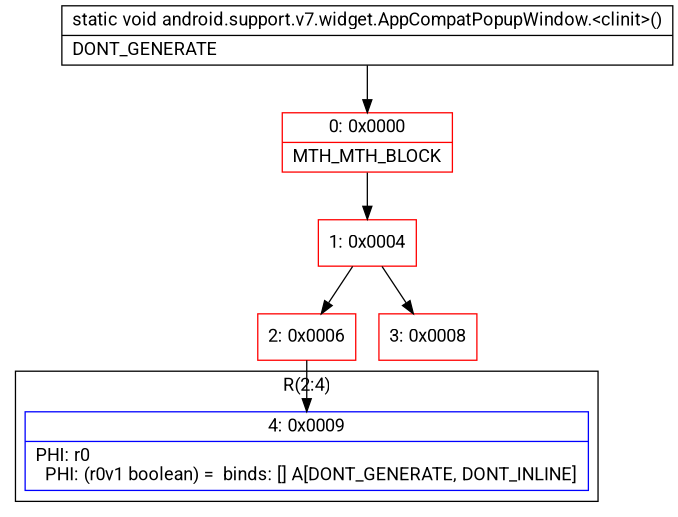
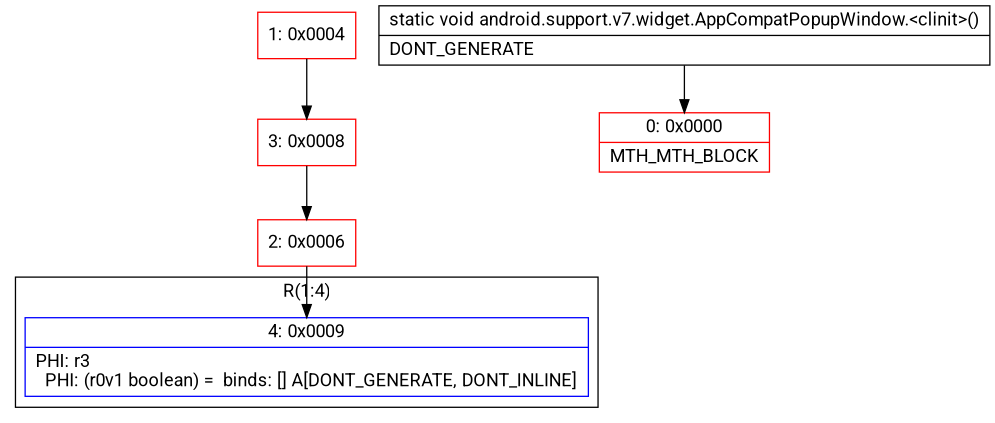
(367, 189) -> none
(341, 285) -> (307, 186)
(307, 386) -> (307, 292)
(65, 456) -> (65, 362)
